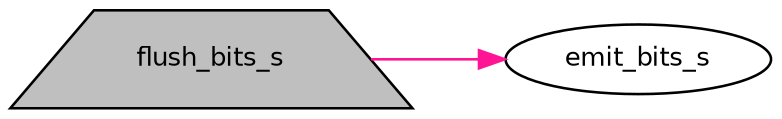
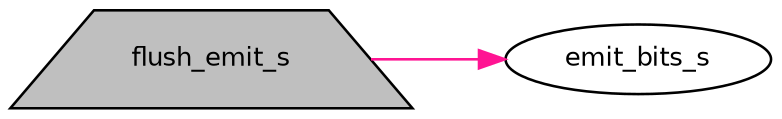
(211, 59) -> (211, 59)
